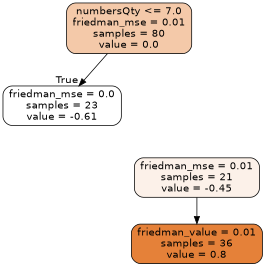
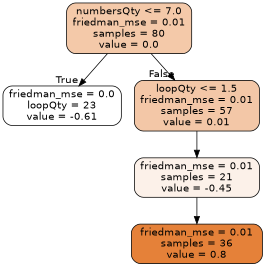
(62, 106) -> (62, 106)
none -> (197, 106)
(197, 244) -> (197, 244)
